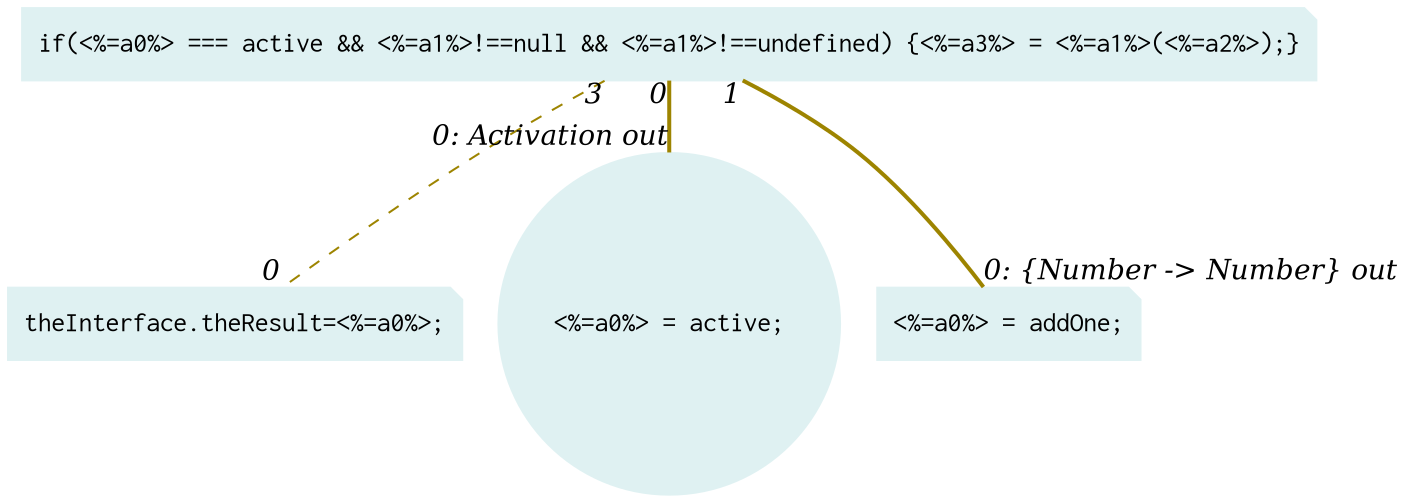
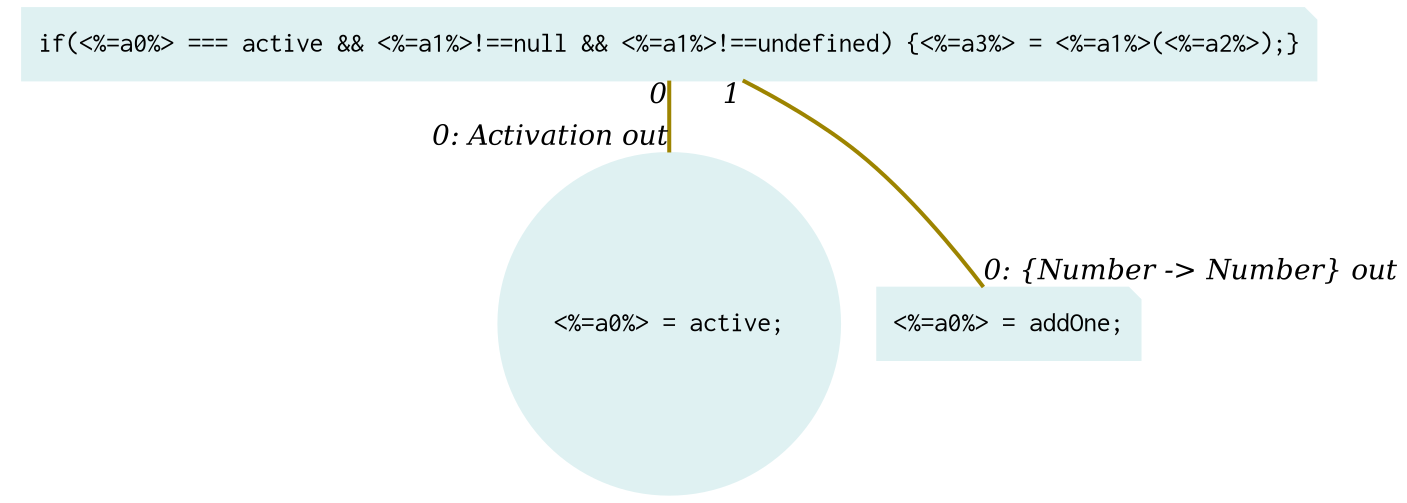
(235, 324) -> none
